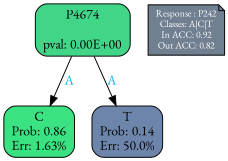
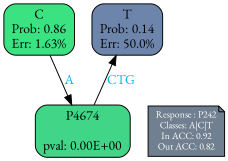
(63, 76) -> (59, 76)
(112, 81) -> (121, 80)
